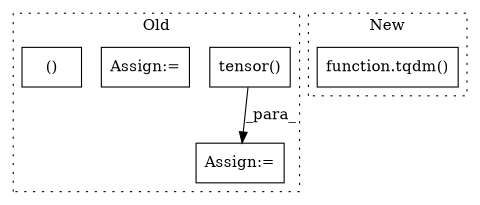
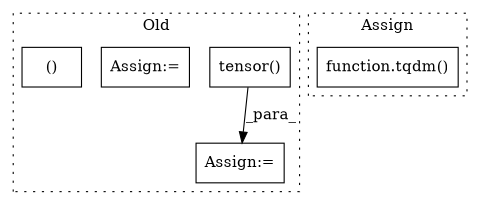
(388, 26) -> (388, 26)
